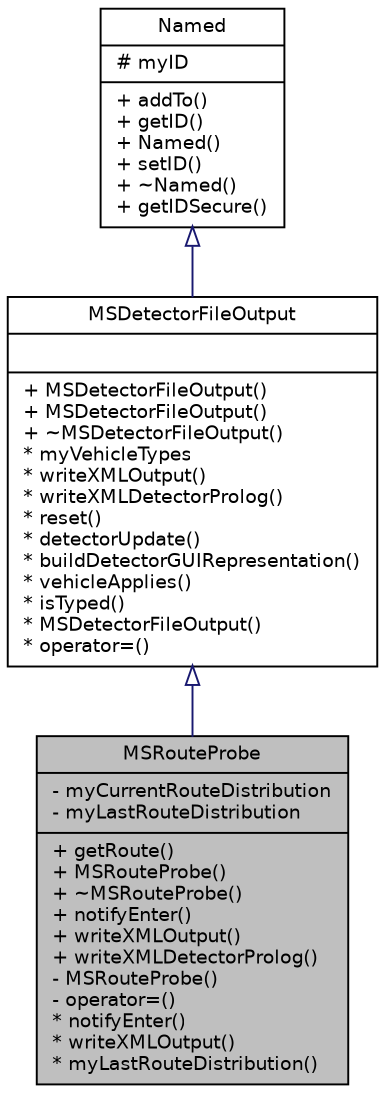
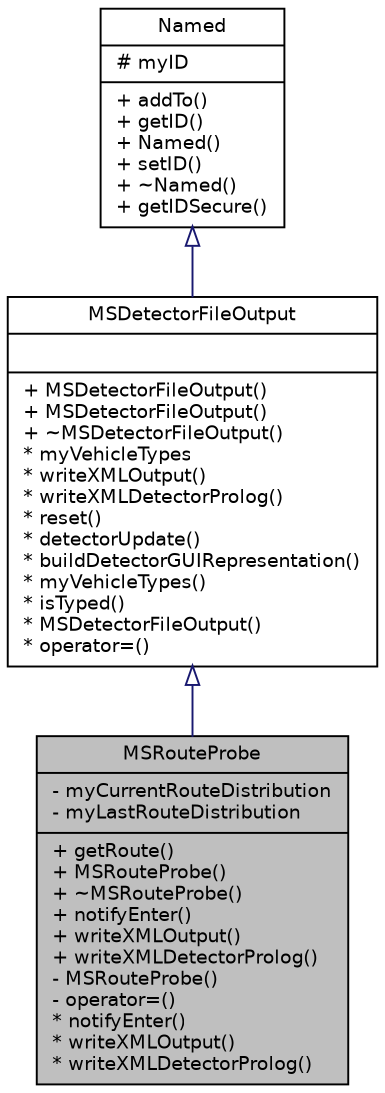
(108, 582) -> (115, 582)
(186, 1064) -> (183, 1064)
